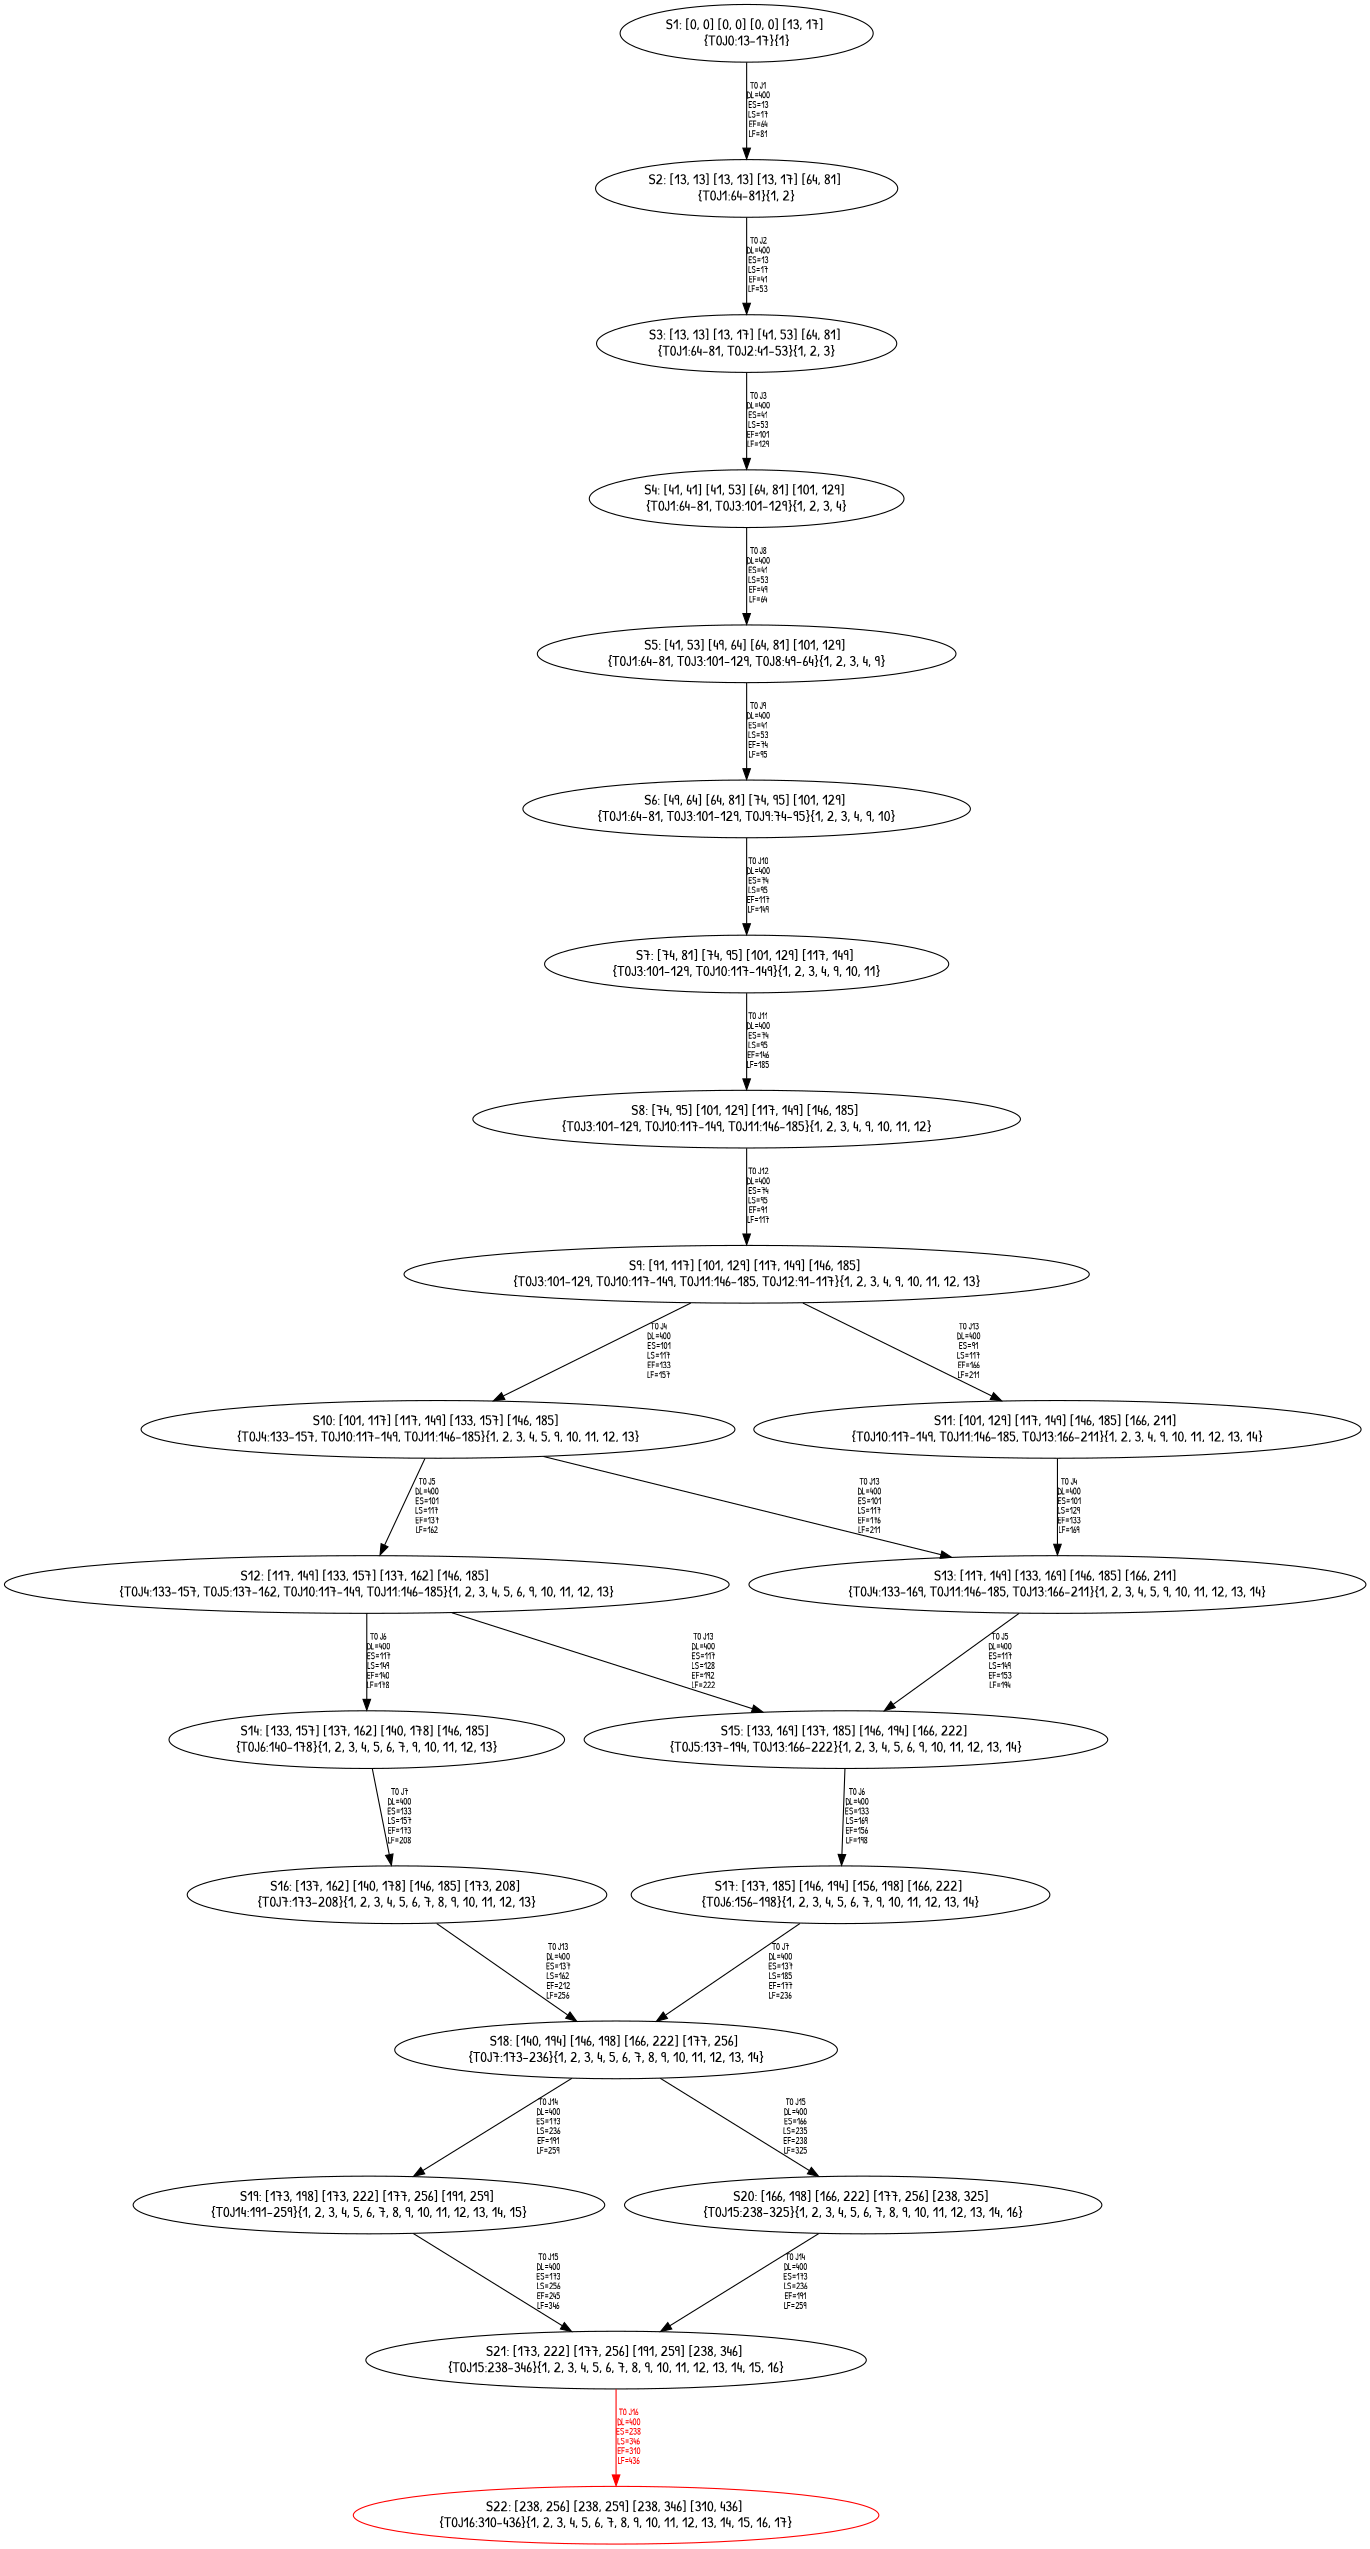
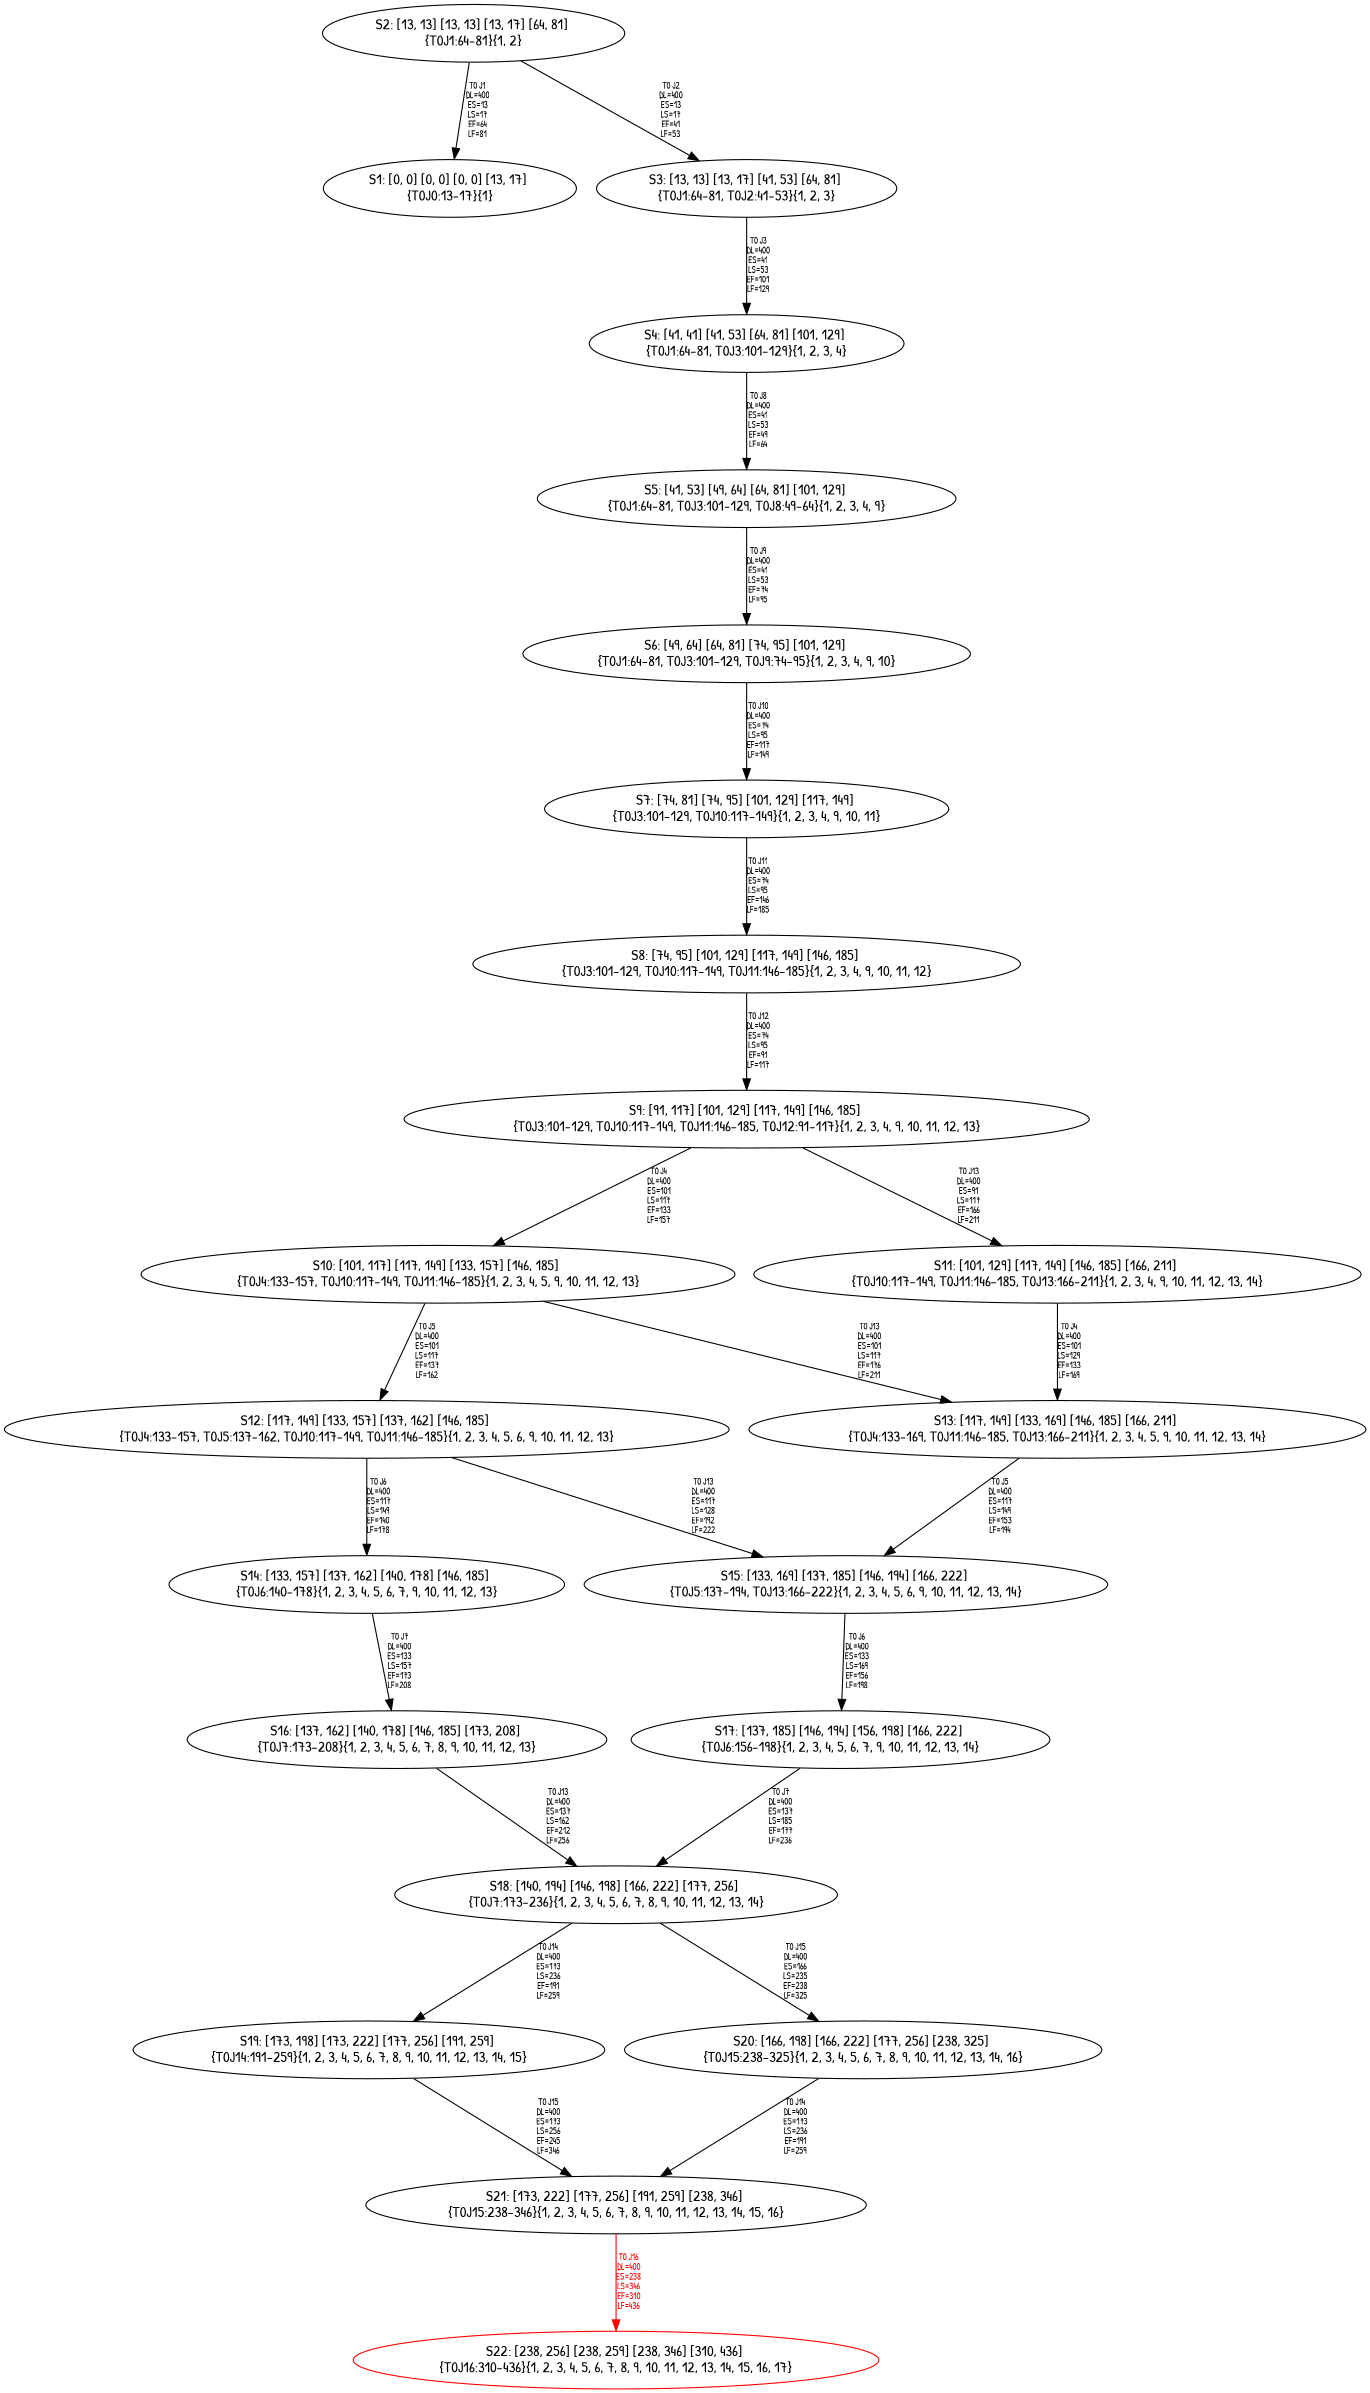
(747, 105) -> (463, 105)
